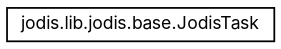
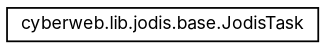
(141, 25) -> (163, 25)
